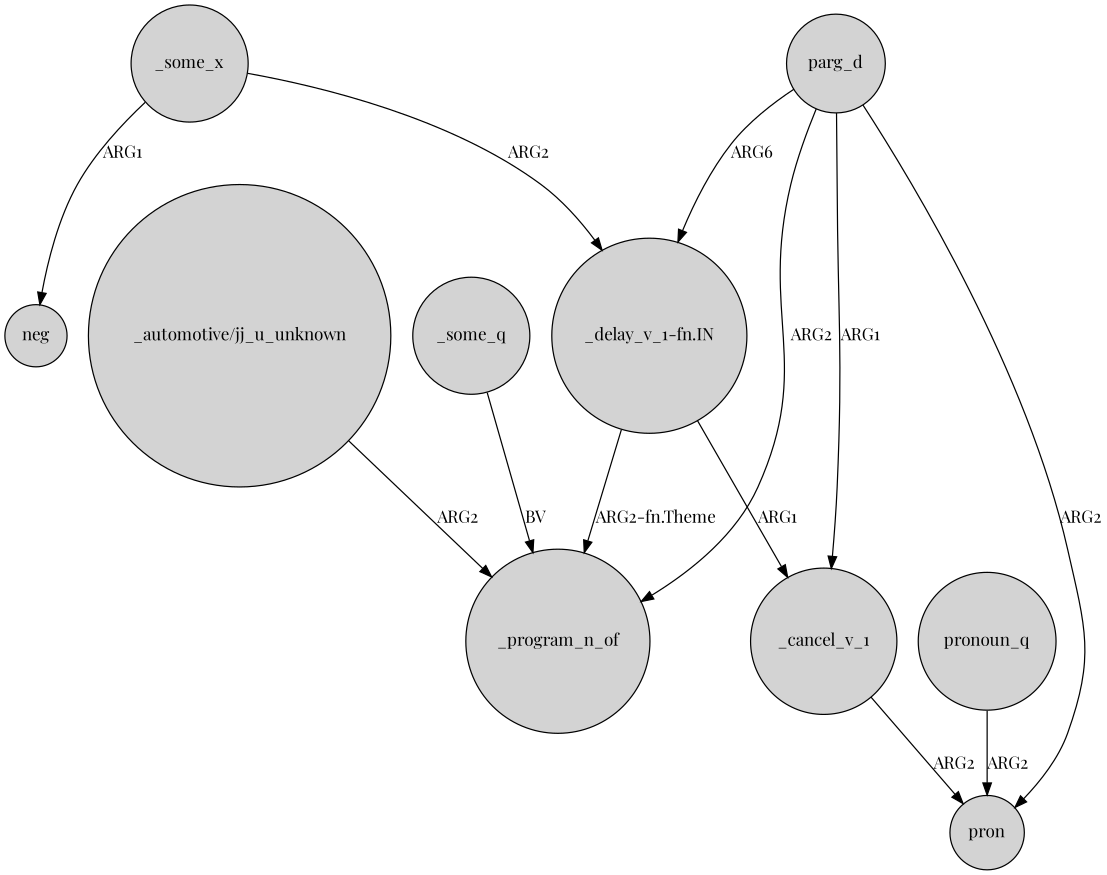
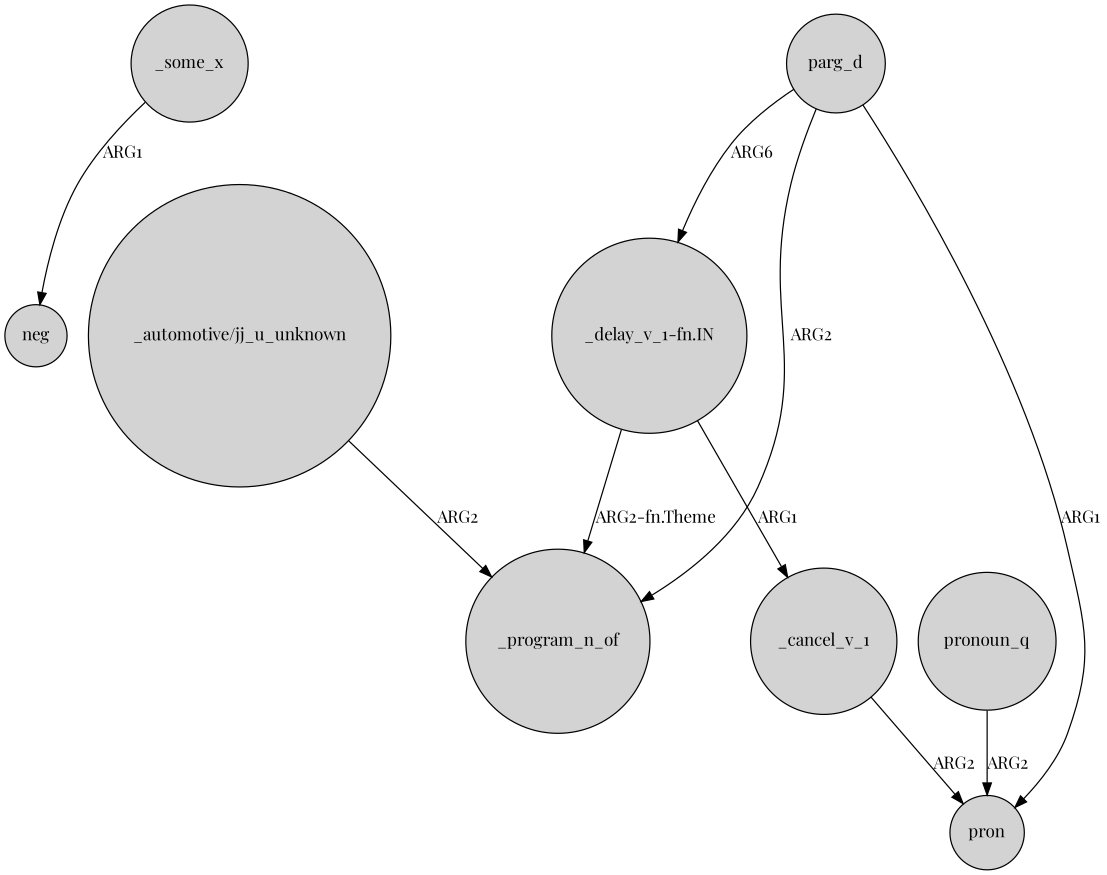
(437, 127) -> none
(840, 335) -> none
(471, 336) -> none
(1081, 518) -> (1081, 518)
